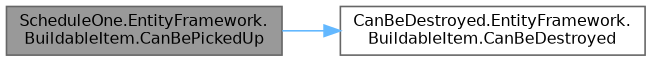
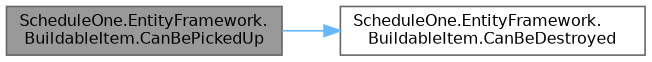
(493, 31) -> (493, 31)
